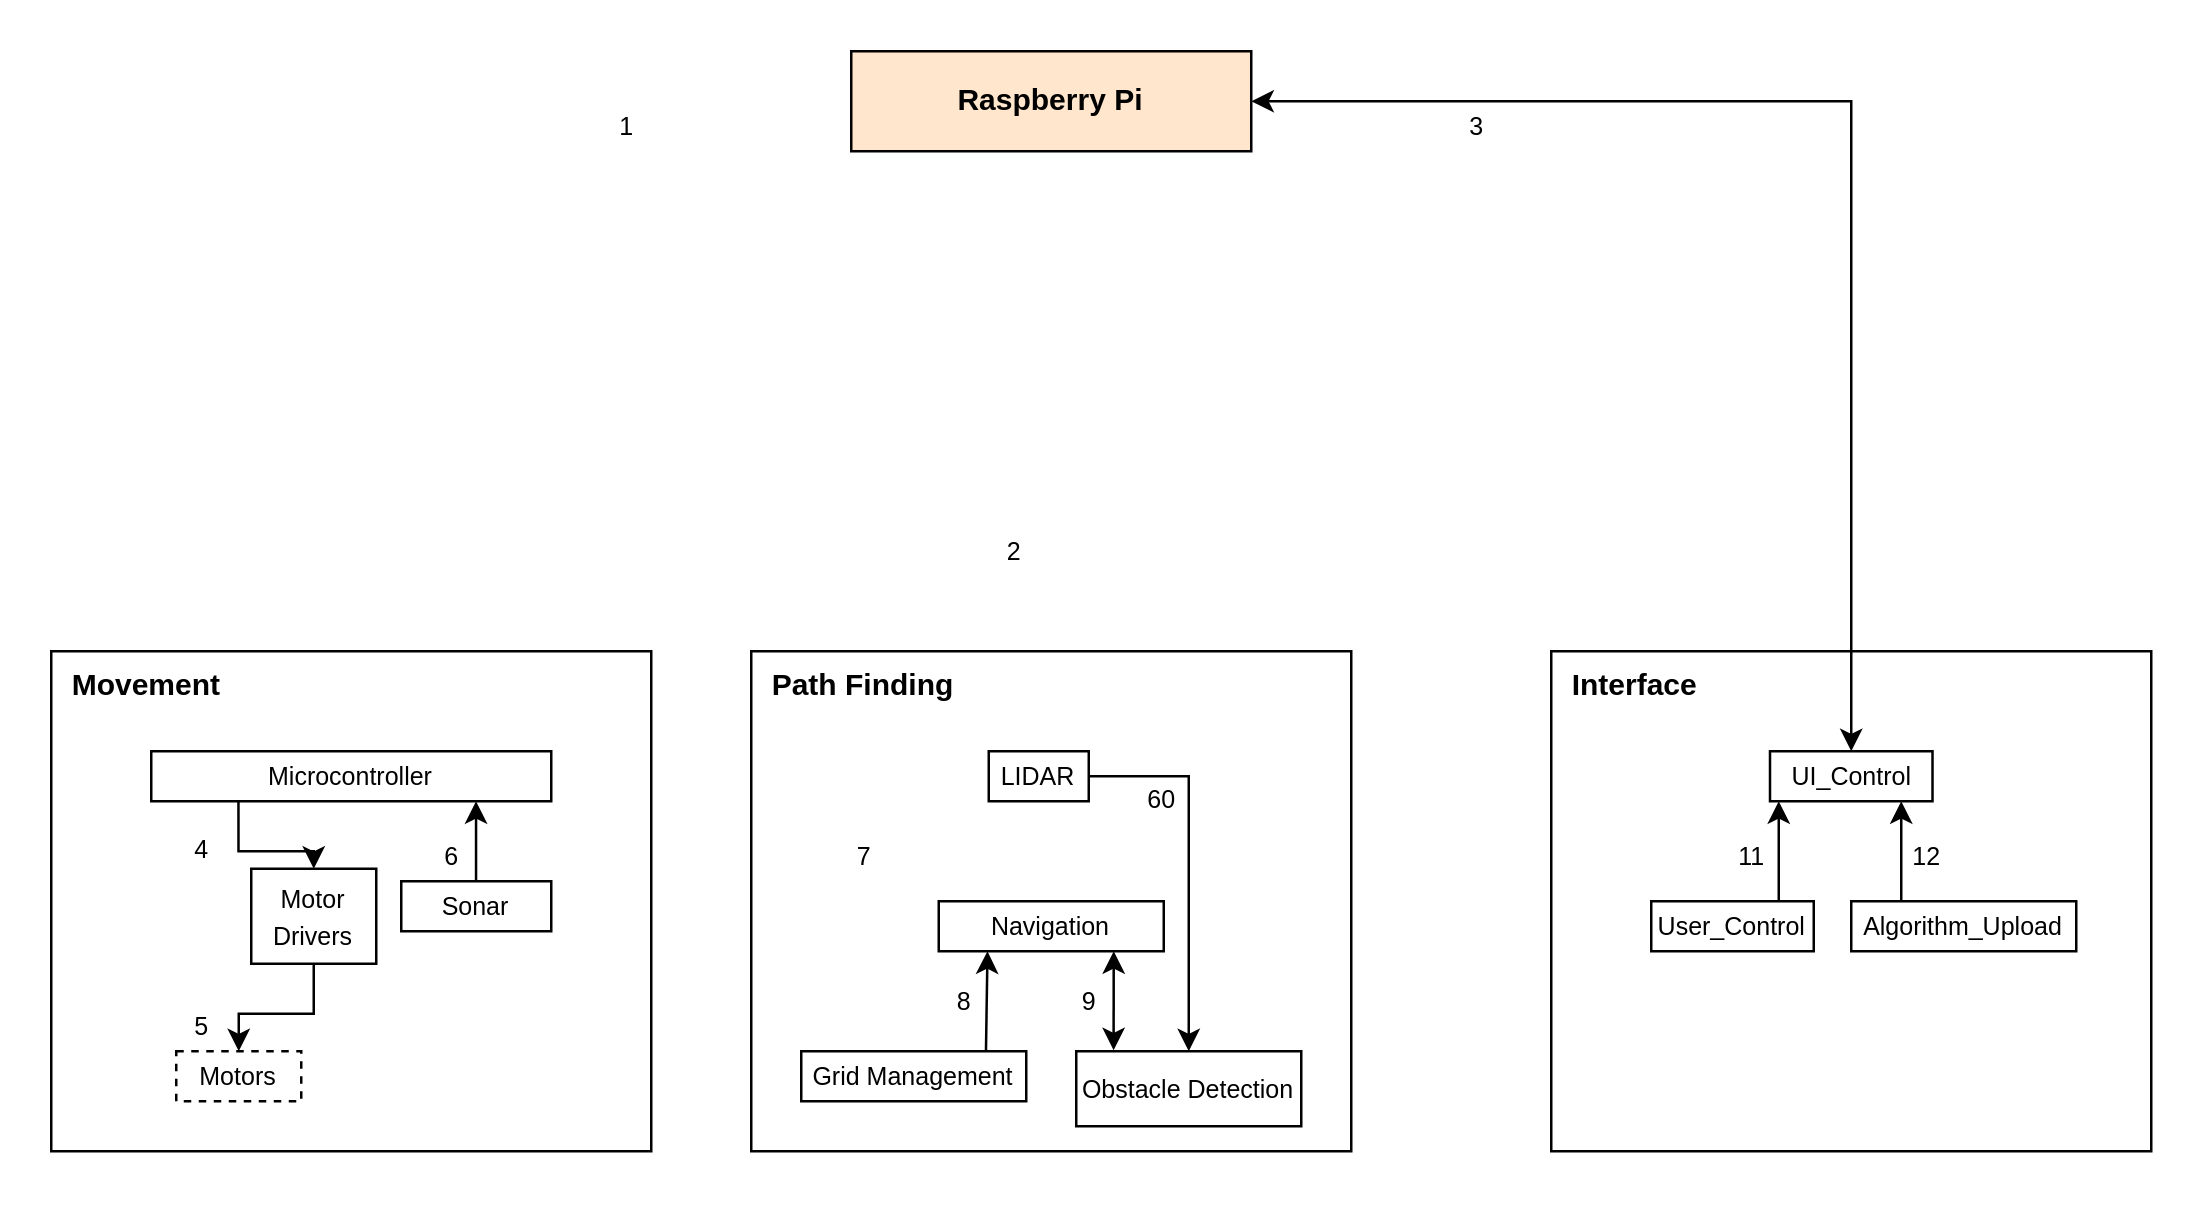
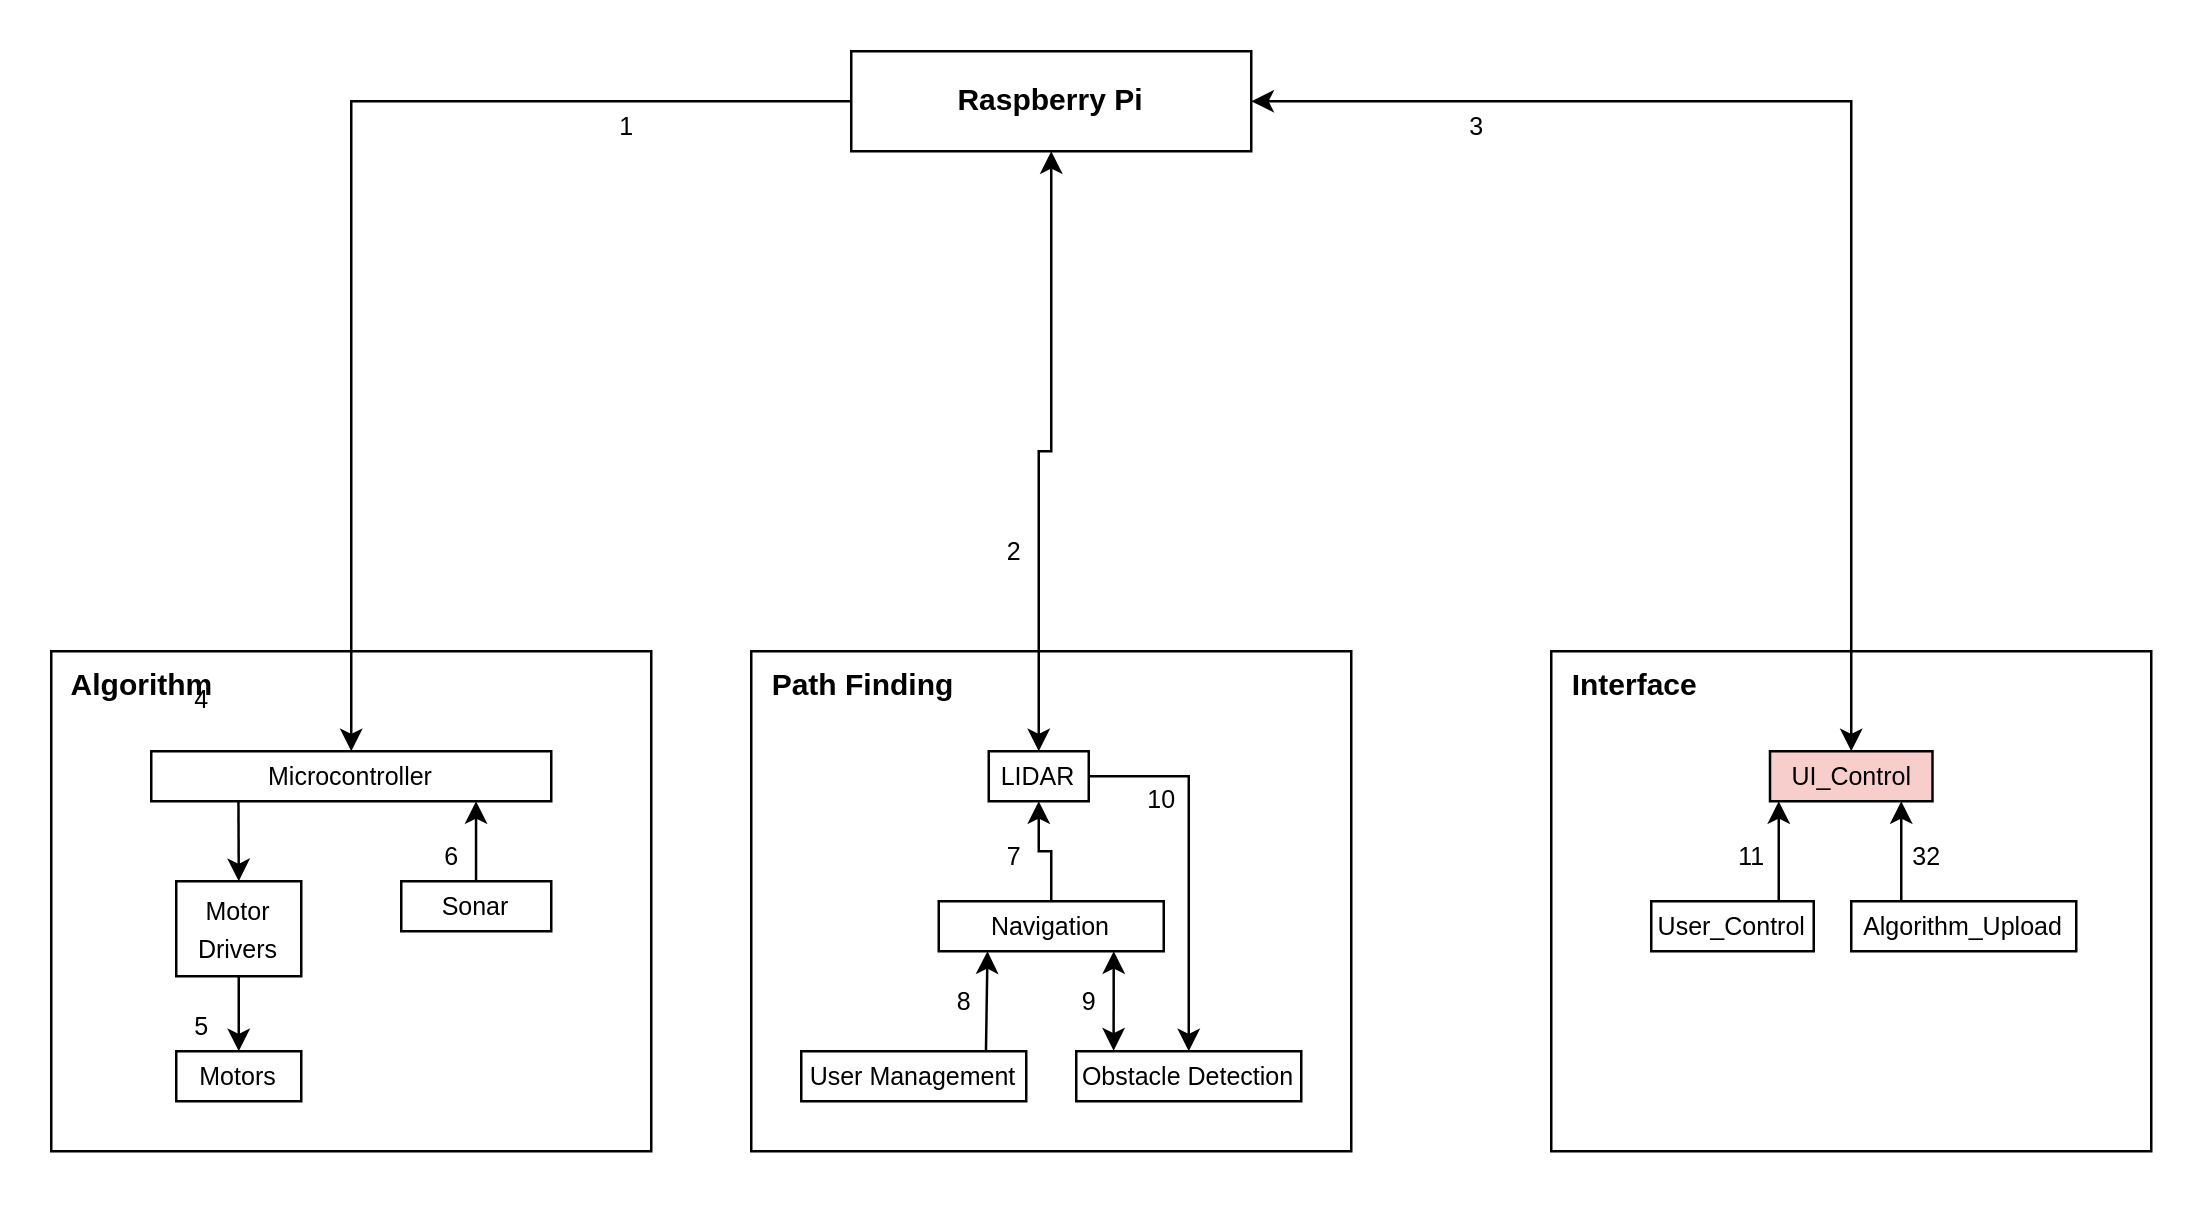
(1051, 101) -> (1051, 101)
none -> (351, 168)
none -> (1045, 451)
(123, 687) -> (124, 687)
(1851, 776) -> (1851, 776)
(1163, 799) -> (1163, 799)
(201, 849) -> (201, 699)
none -> (1051, 853)
(864, 856) -> (1014, 856)
(1928, 856) -> (1928, 856)
(314, 916) -> (239, 929)
(239, 1076) -> (239, 1076)
(914, 1076) -> (914, 1076)
(1189, 1089) -> (1189, 1076)
